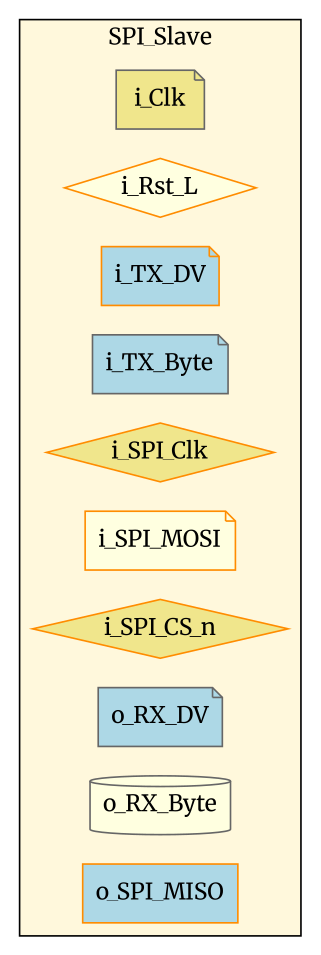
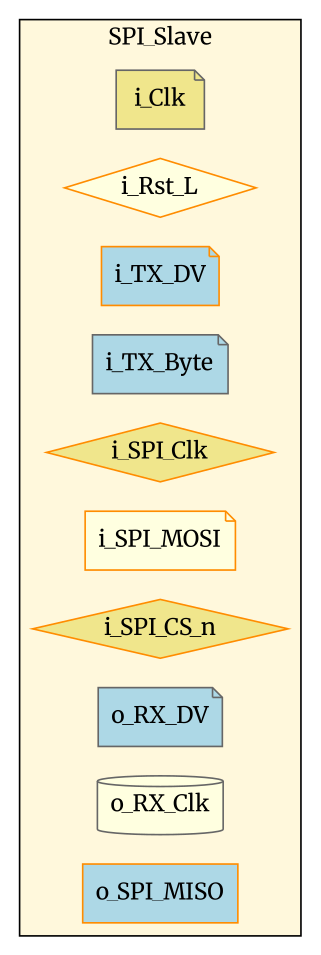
(160, 805) -> (160, 805)
